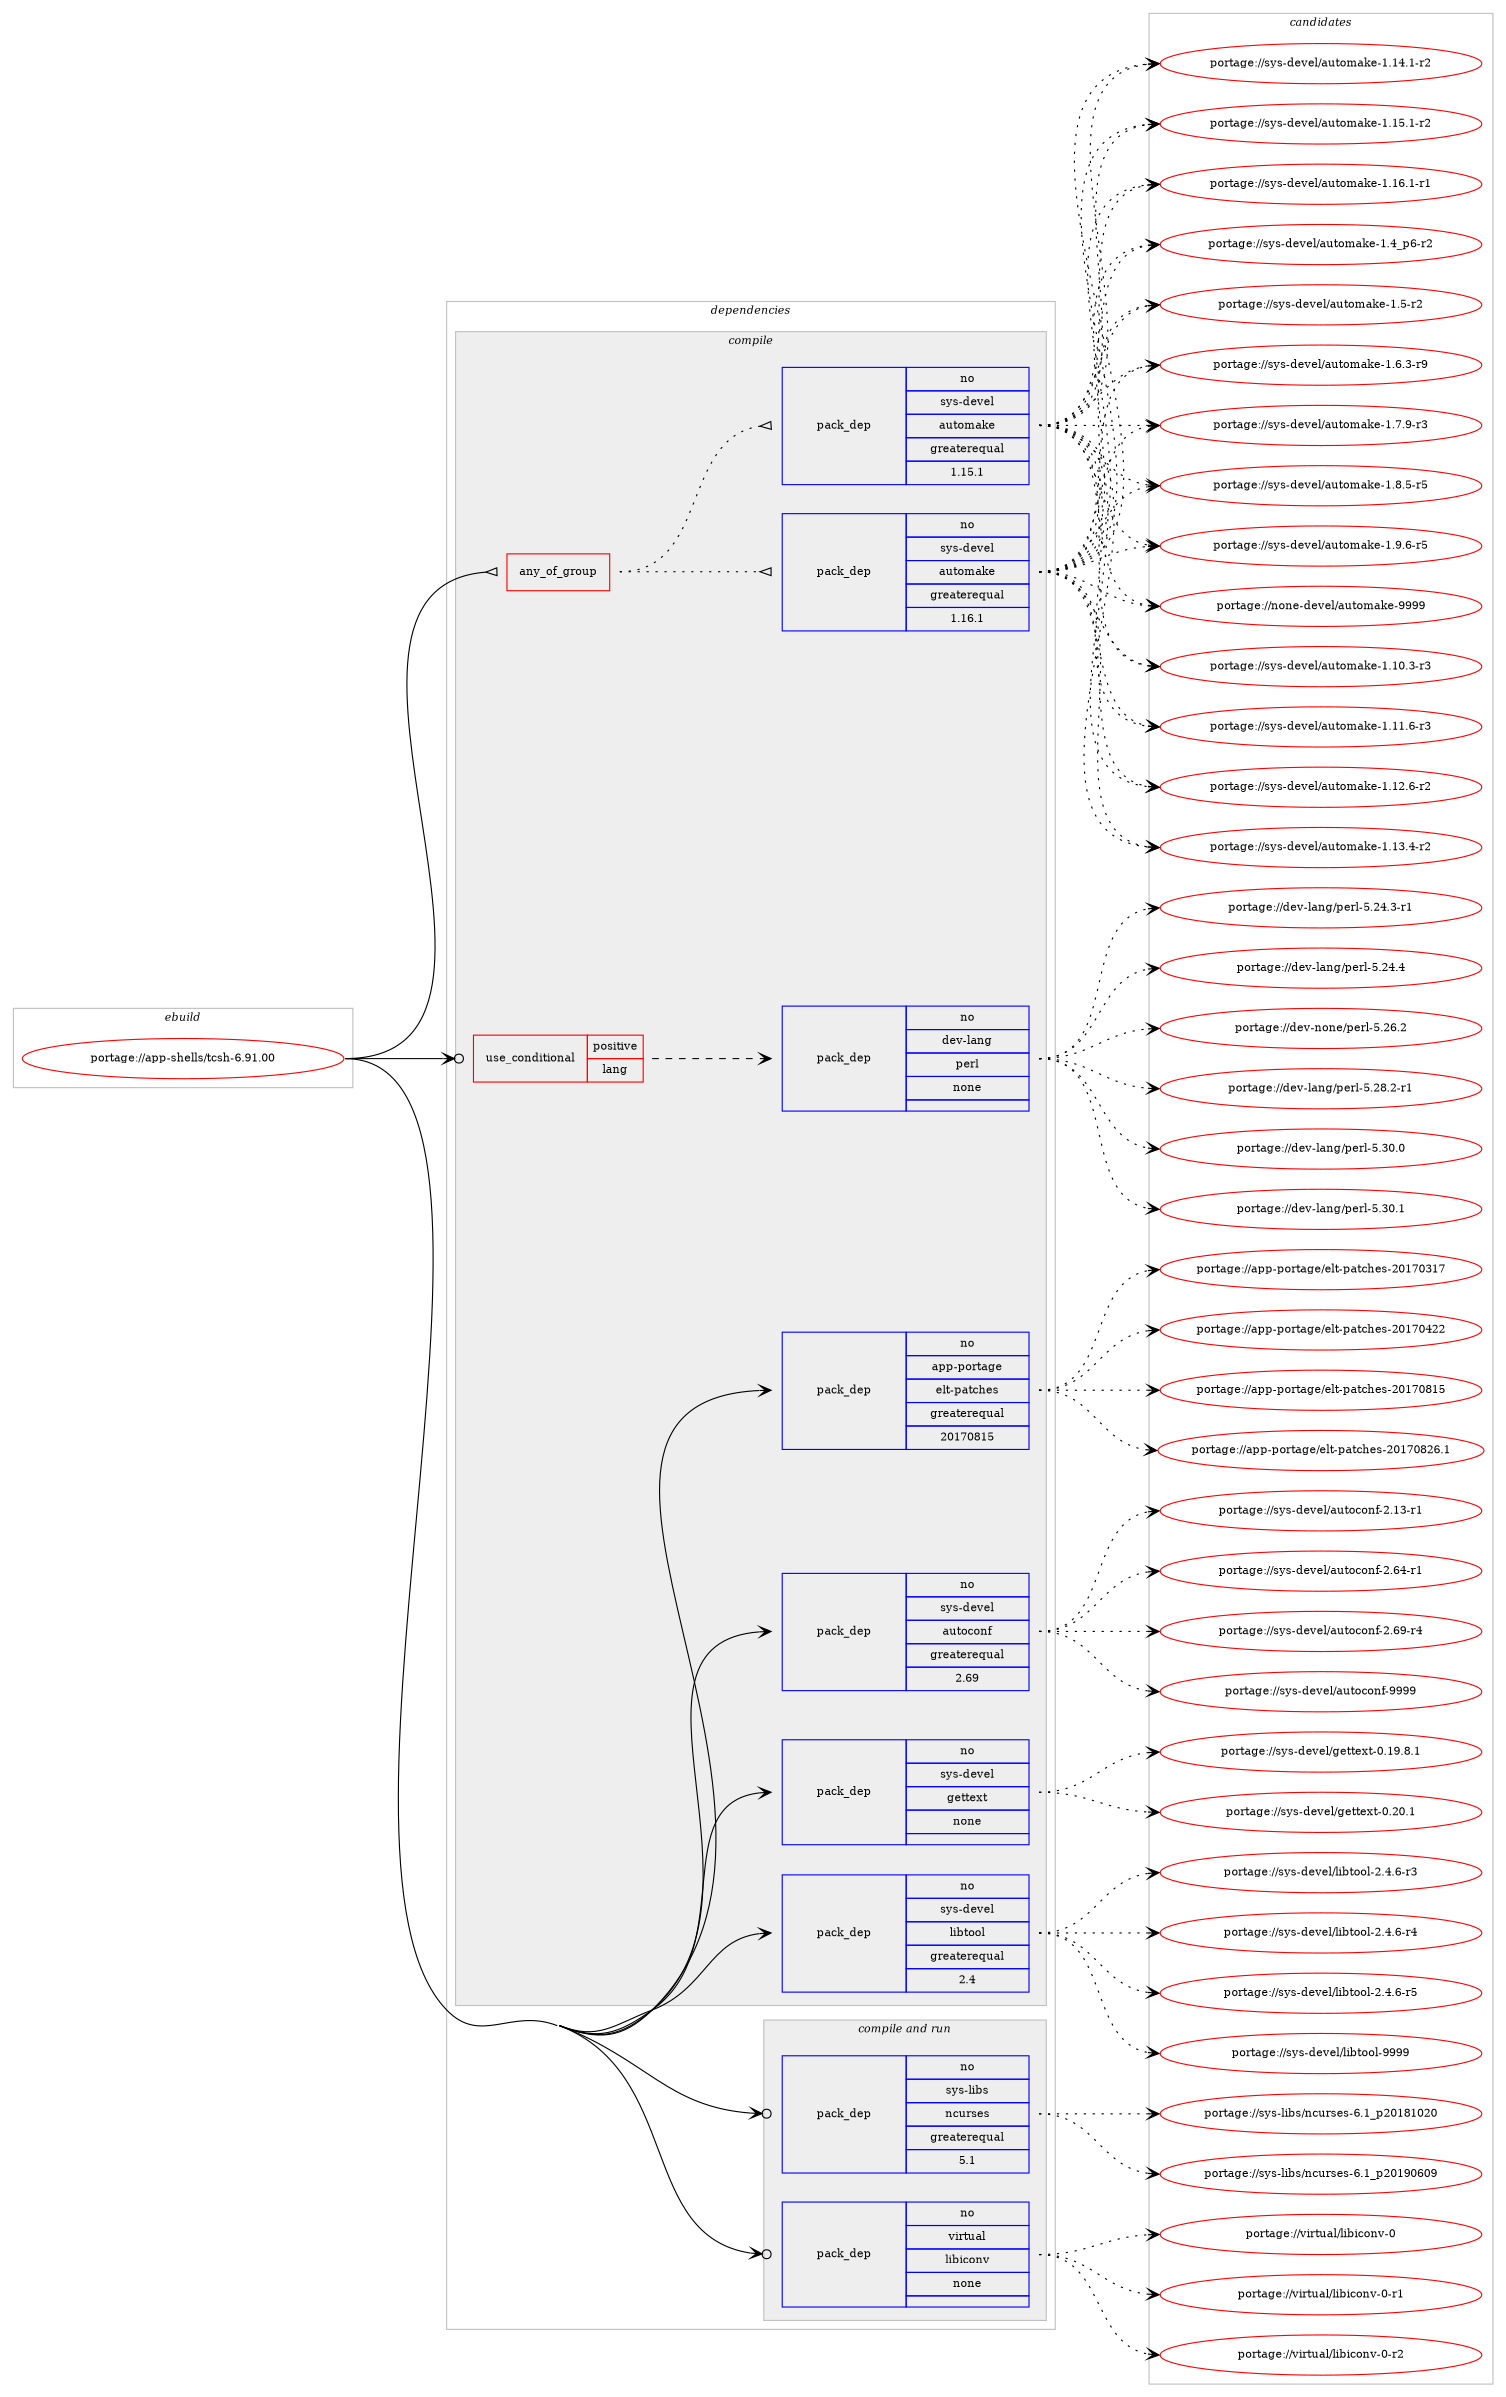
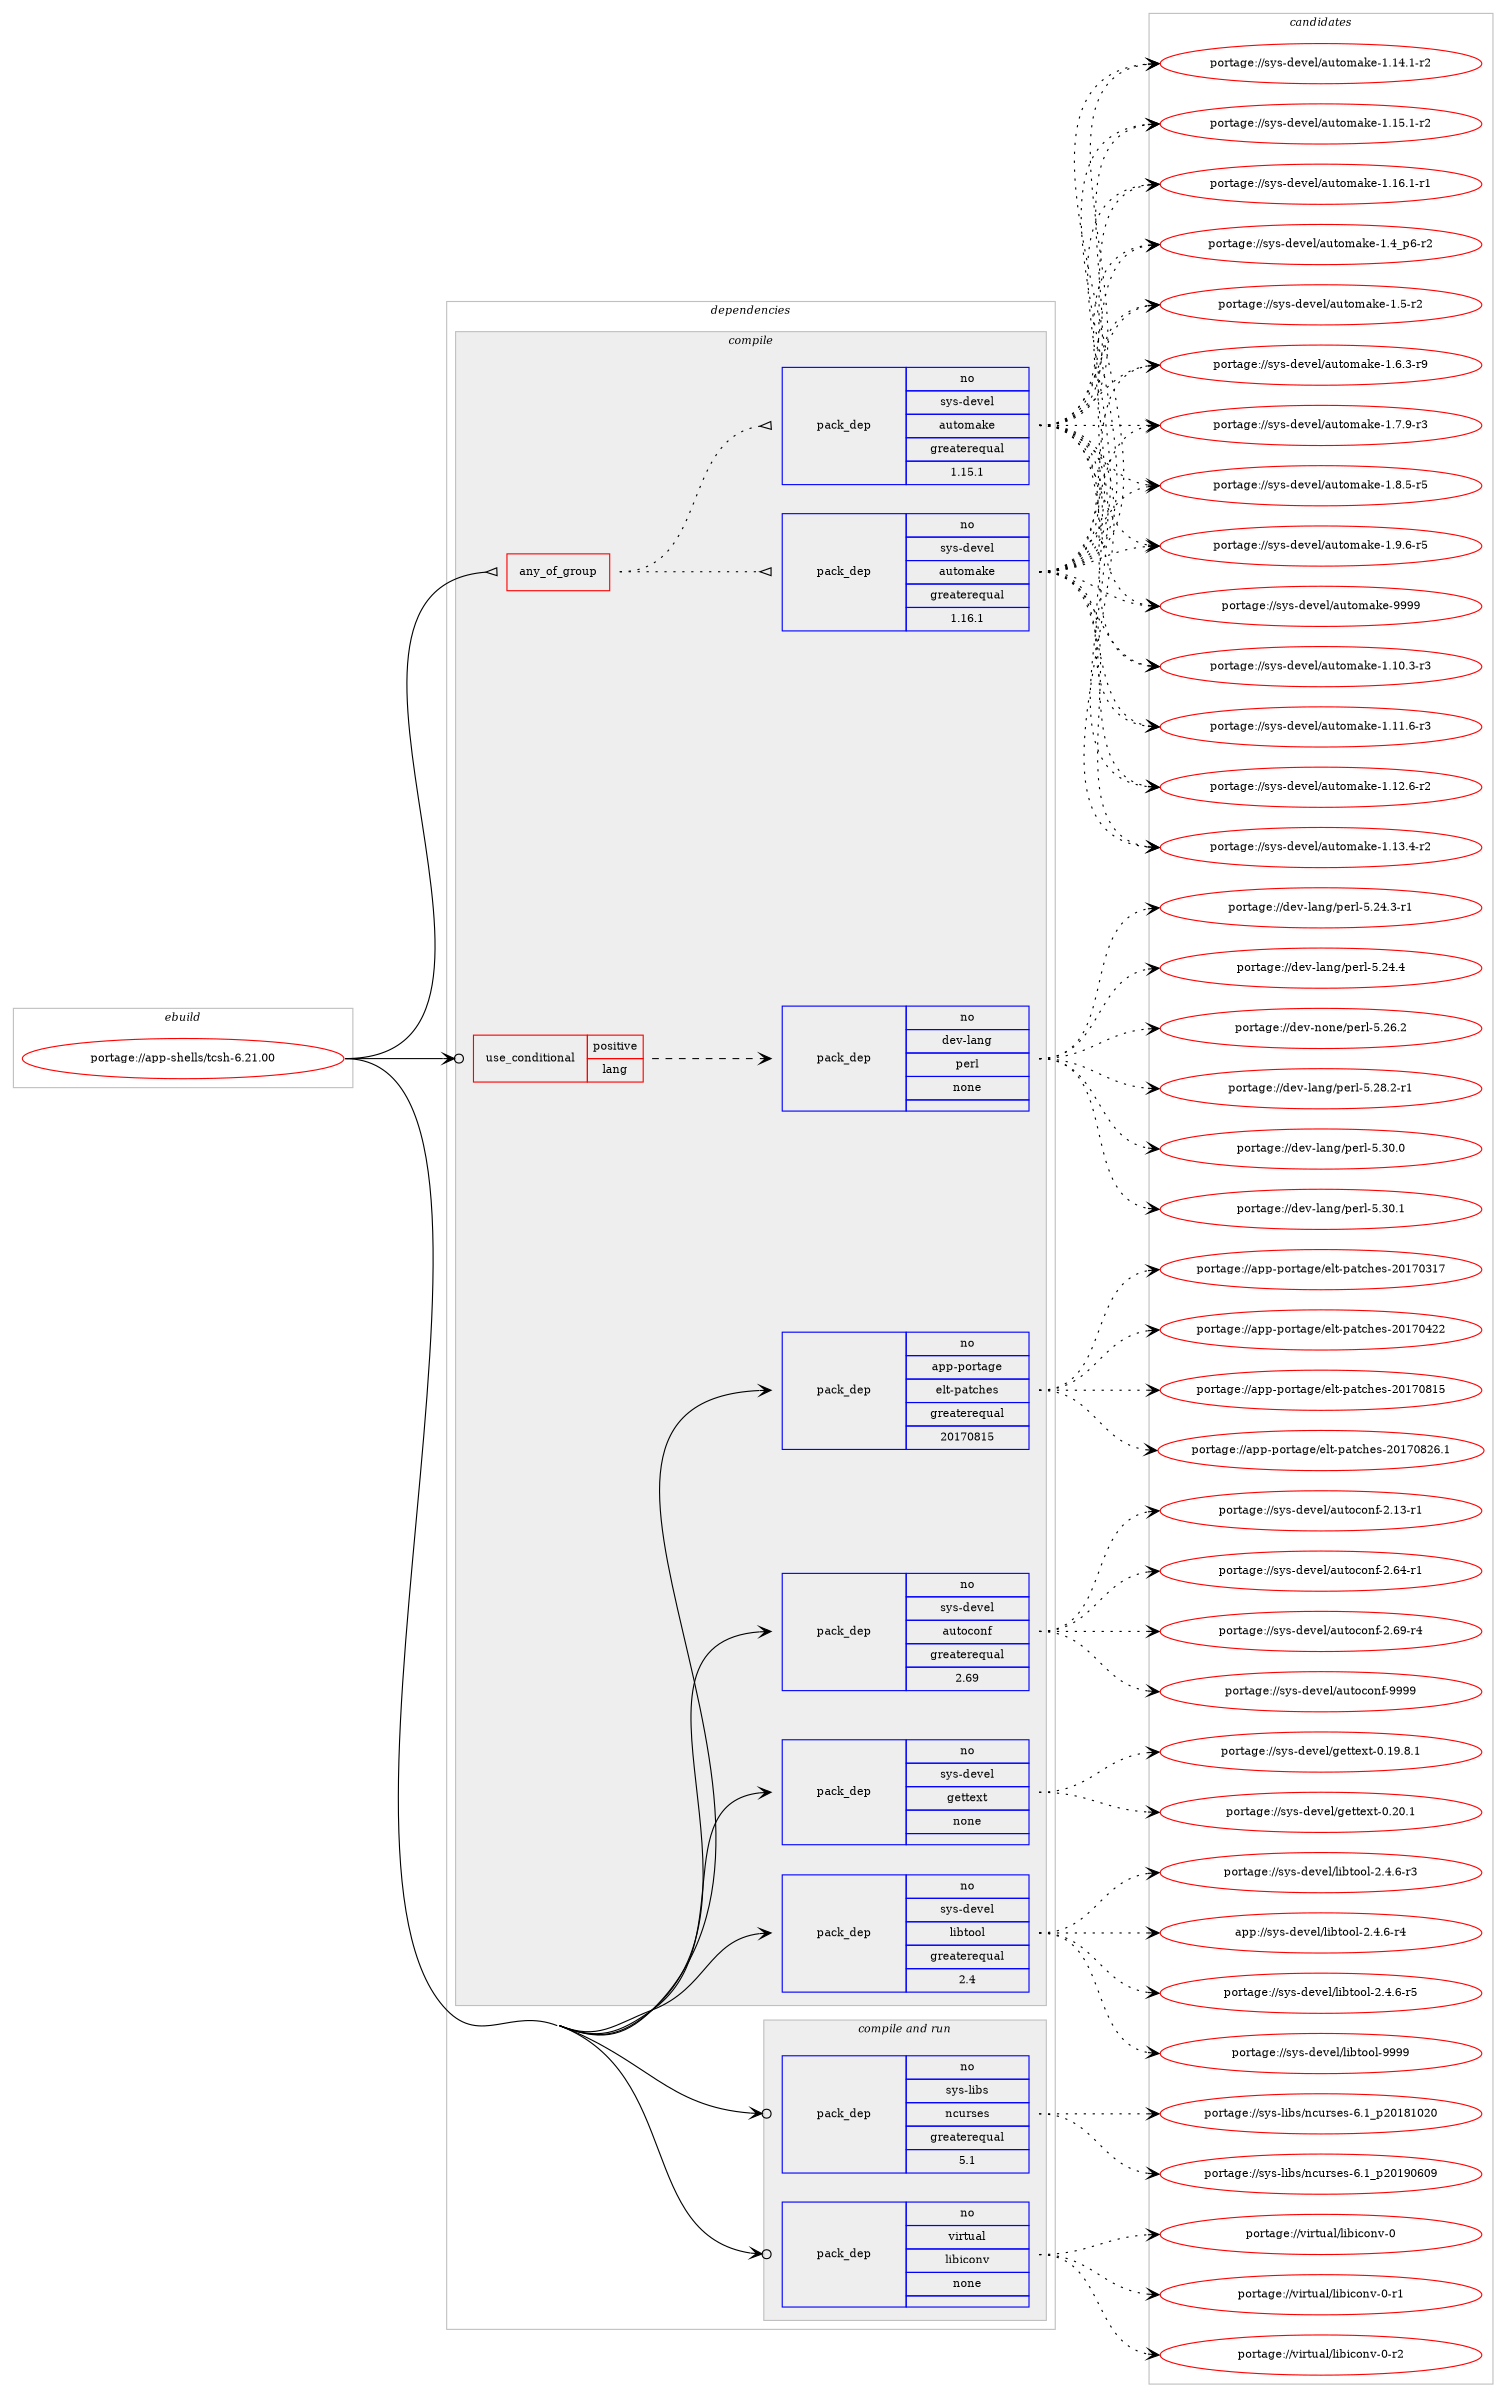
(1321, 606) -> (1321, 606)
(183, 1059) -> (183, 1059)
(1321, 1933) -> (1321, 1933)
